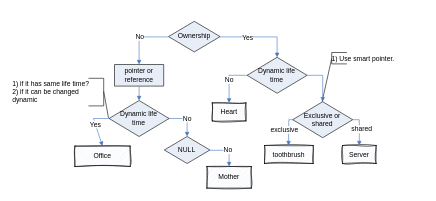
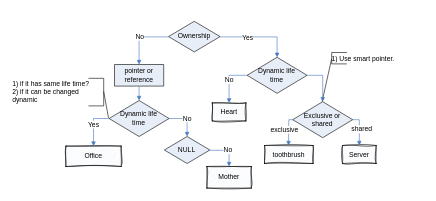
(102, 156) -> (93, 156)
